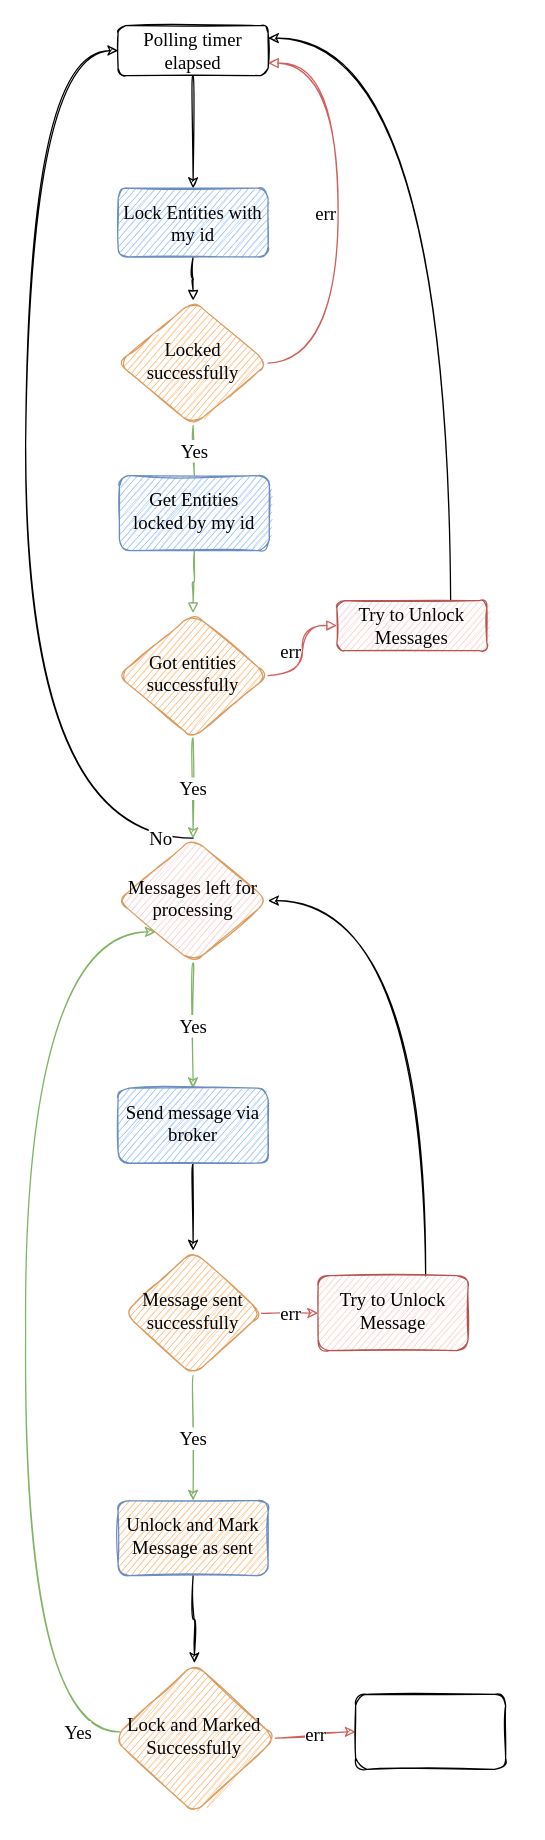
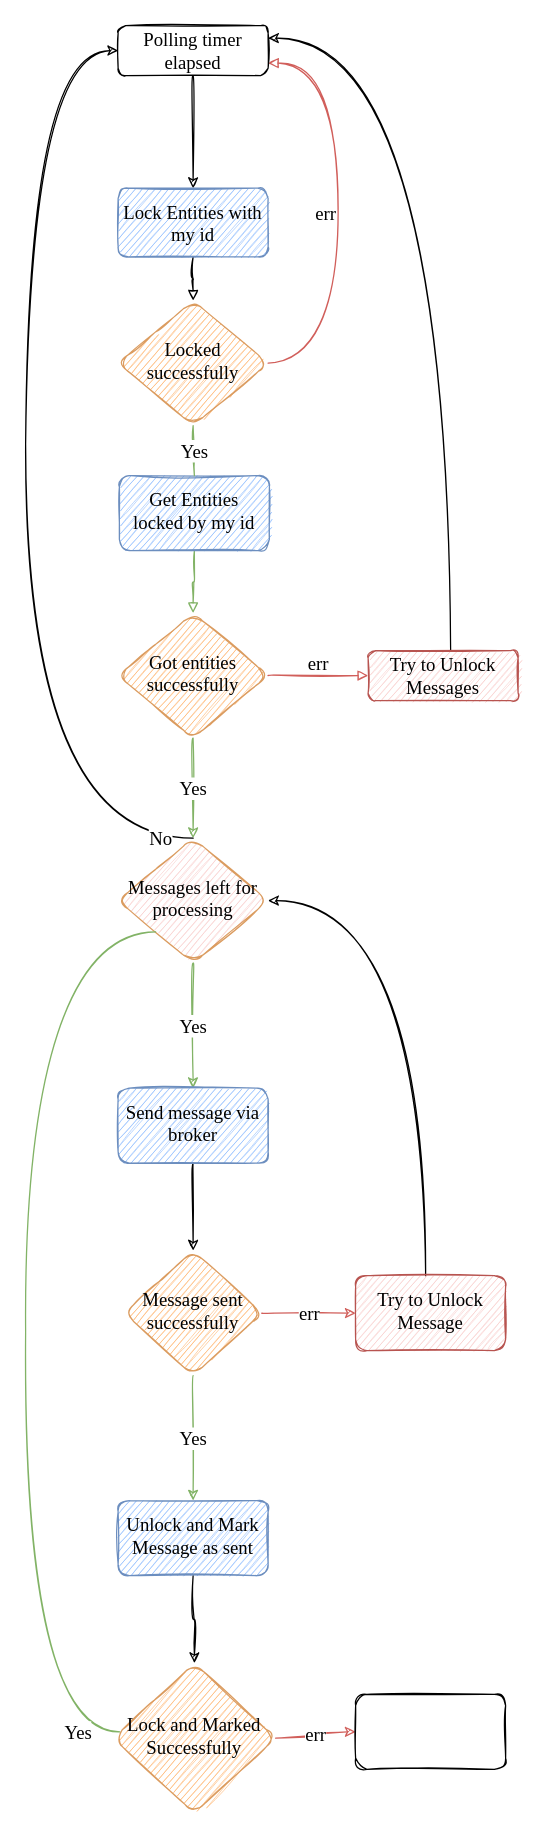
(412, 626) -> (443, 676)
(59, 1025) -> (61, 1025)
(393, 1313) -> (431, 1313)
(193, 1538) -> (193, 1538)
